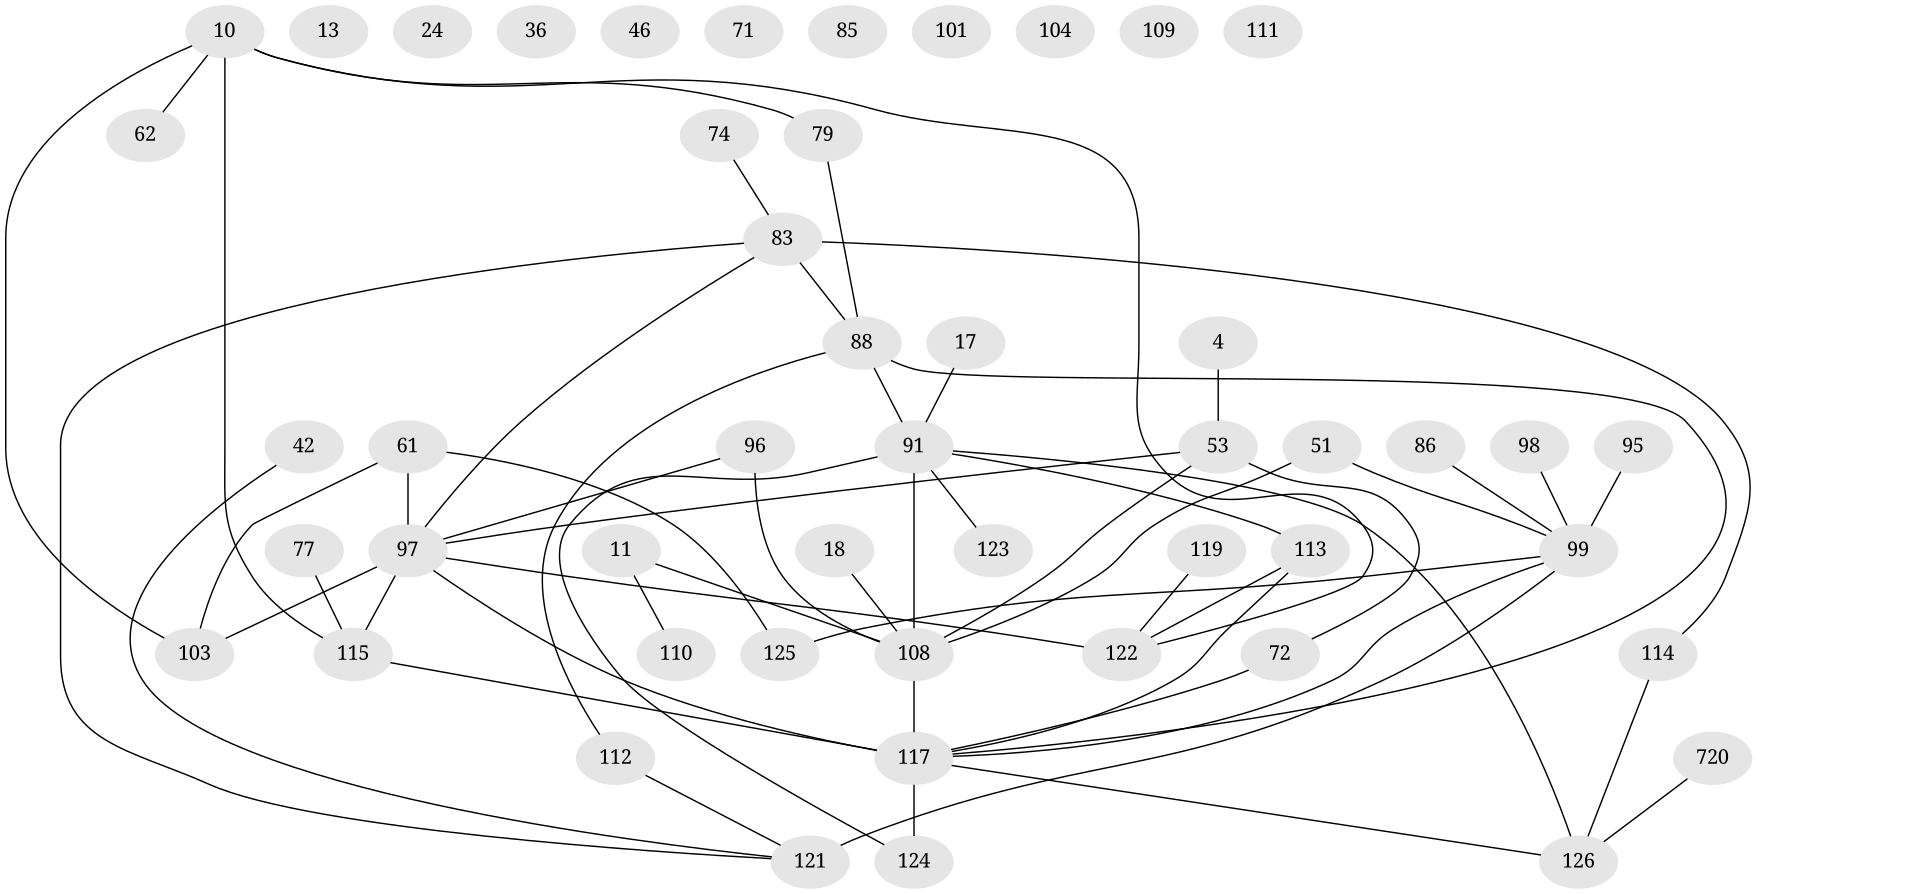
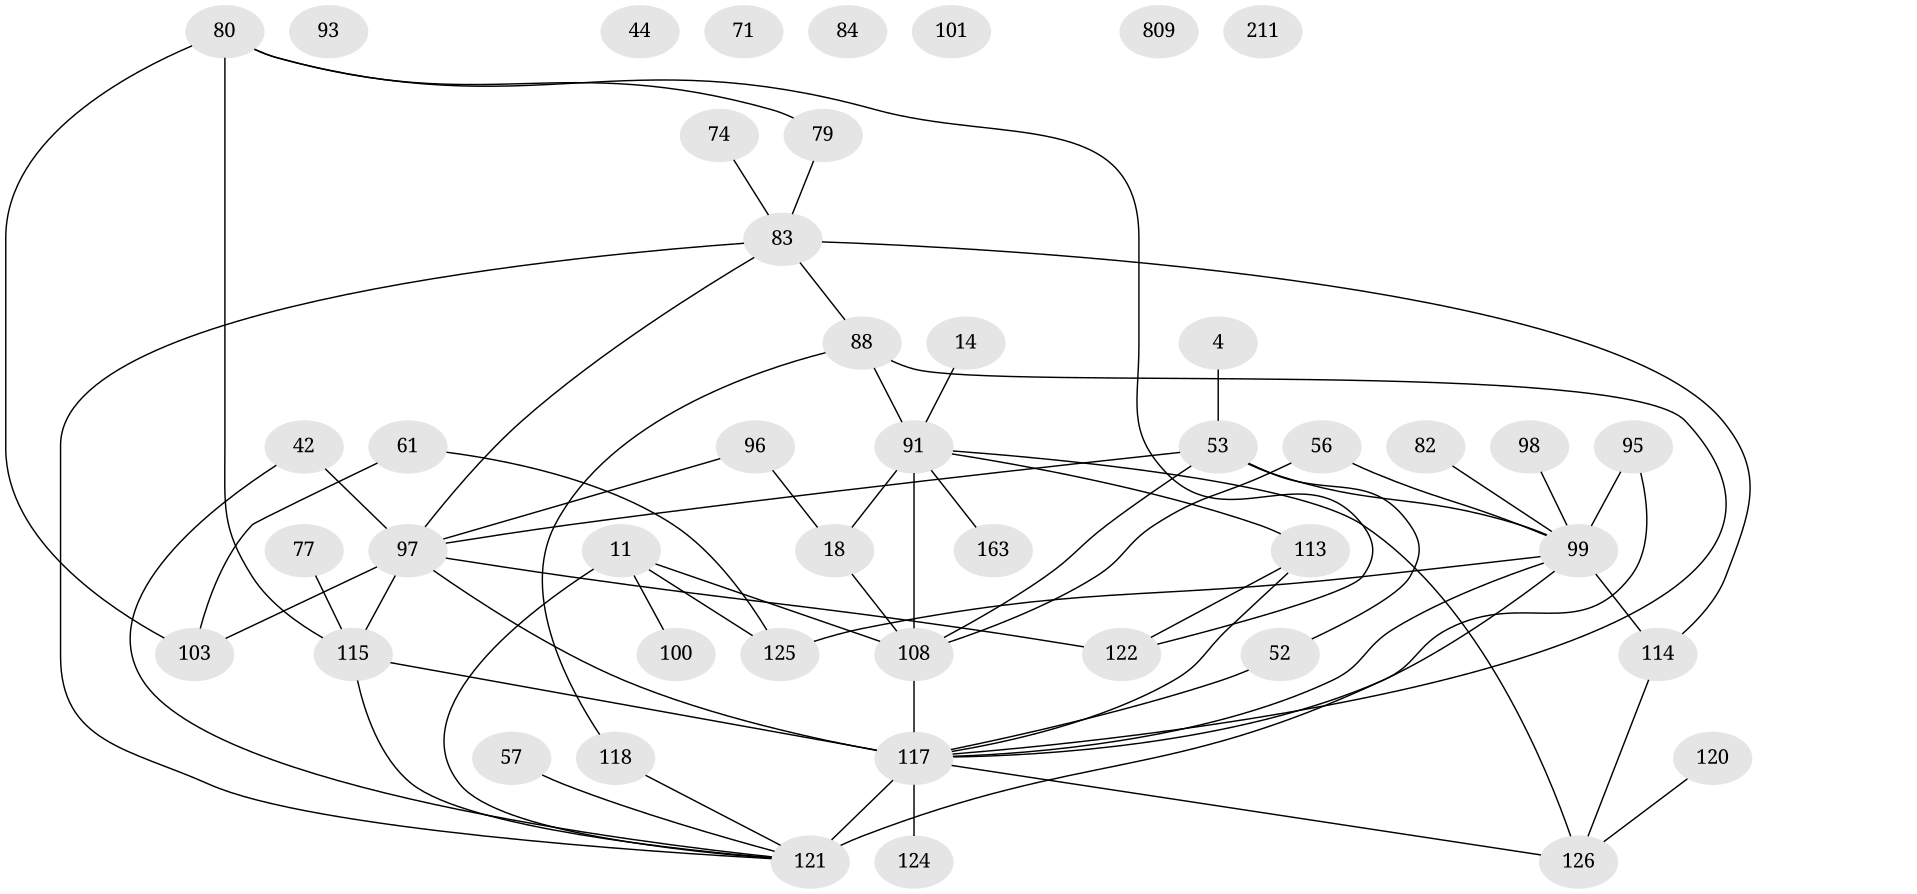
(225, 32) -> (225, 32)
(329, 32) -> (329, 32)
(432, 32) -> none
(536, 32) -> none
(640, 32) -> (640, 32)
(848, 32) -> (848, 32)
(1055, 32) -> none
(1159, 32) -> (1159, 32)
(1263, 32) -> (1263, 32)
(146, 136) -> none
(841, 232) -> (803, 188)
(966, 343) -> (966, 343)
(1322, 447) -> (1322, 447)
(1426, 447) -> (1426, 447)
(408, 499) -> (356, 499)
none -> (1405, 501)
(993, 551) -> (993, 551)
(1207, 551) -> none
(786, 580) -> (800, 505)
(571, 600) -> (874, 499)
none -> (1618, 603)
none -> (703, 604)
none -> (1427, 644)
(676, 655) -> (676, 655)
(1280, 655) -> (1280, 655)
none -> (512, 758)
(616, 758) -> (616, 758)
(1713, 758) -> (1713, 758)
none -> (425, 791)
none -> (477, 798)
none -> (862, 810)
